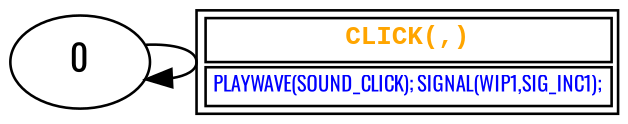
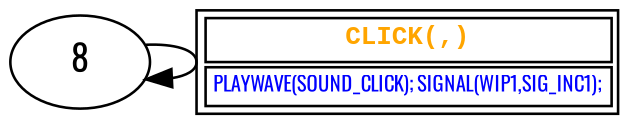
(80, 62) -> (80, 62)
